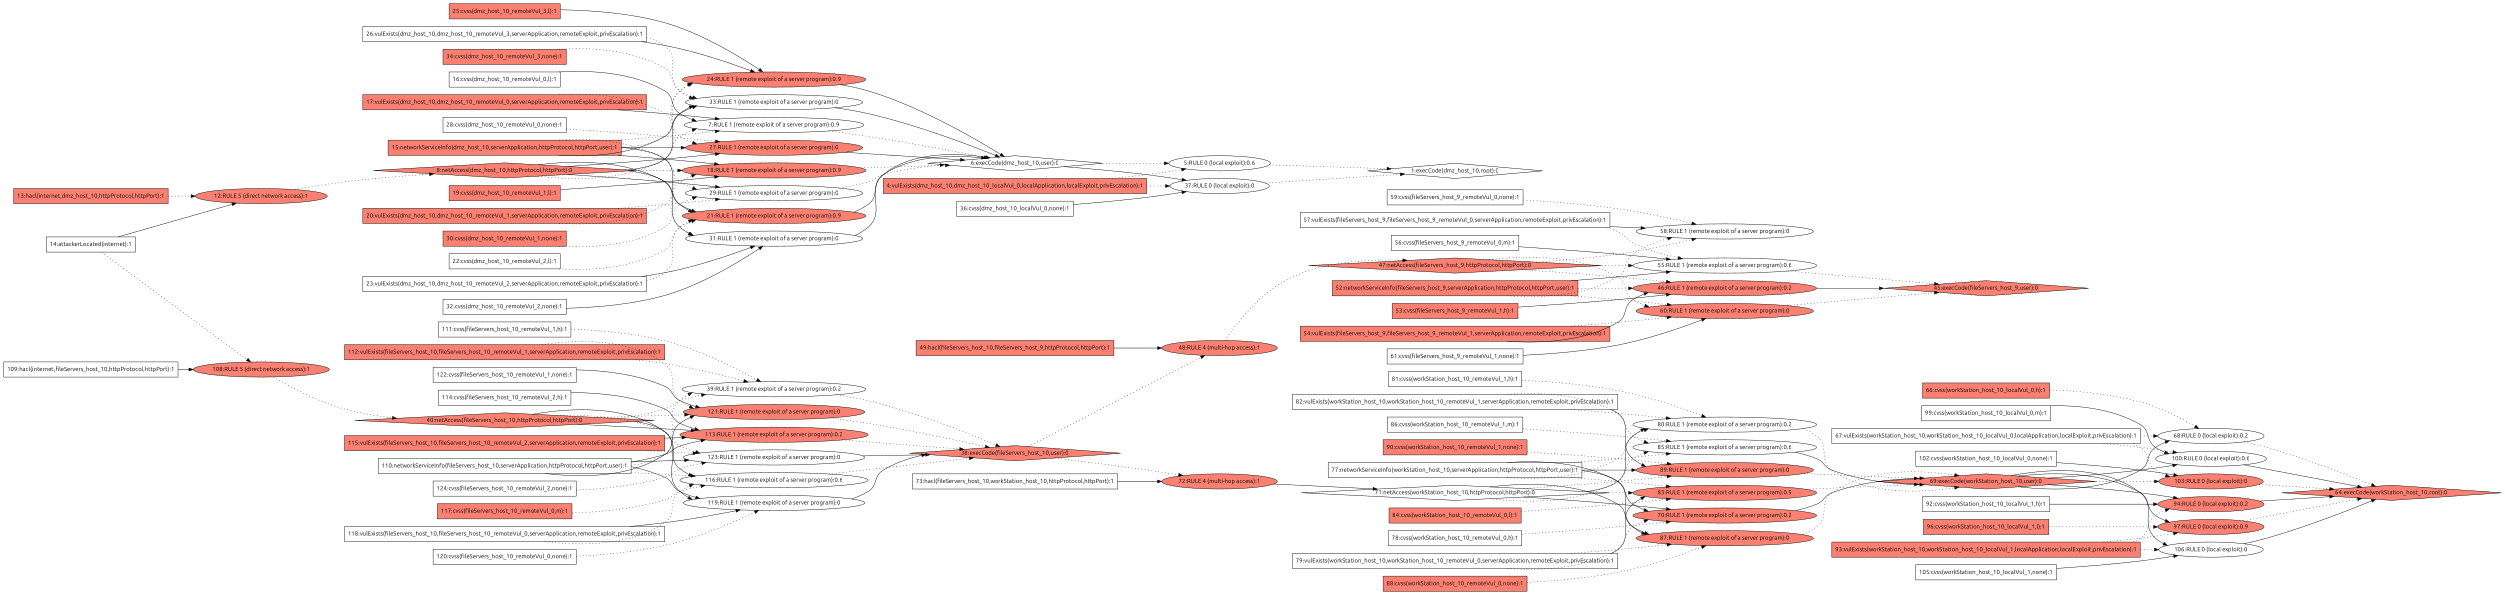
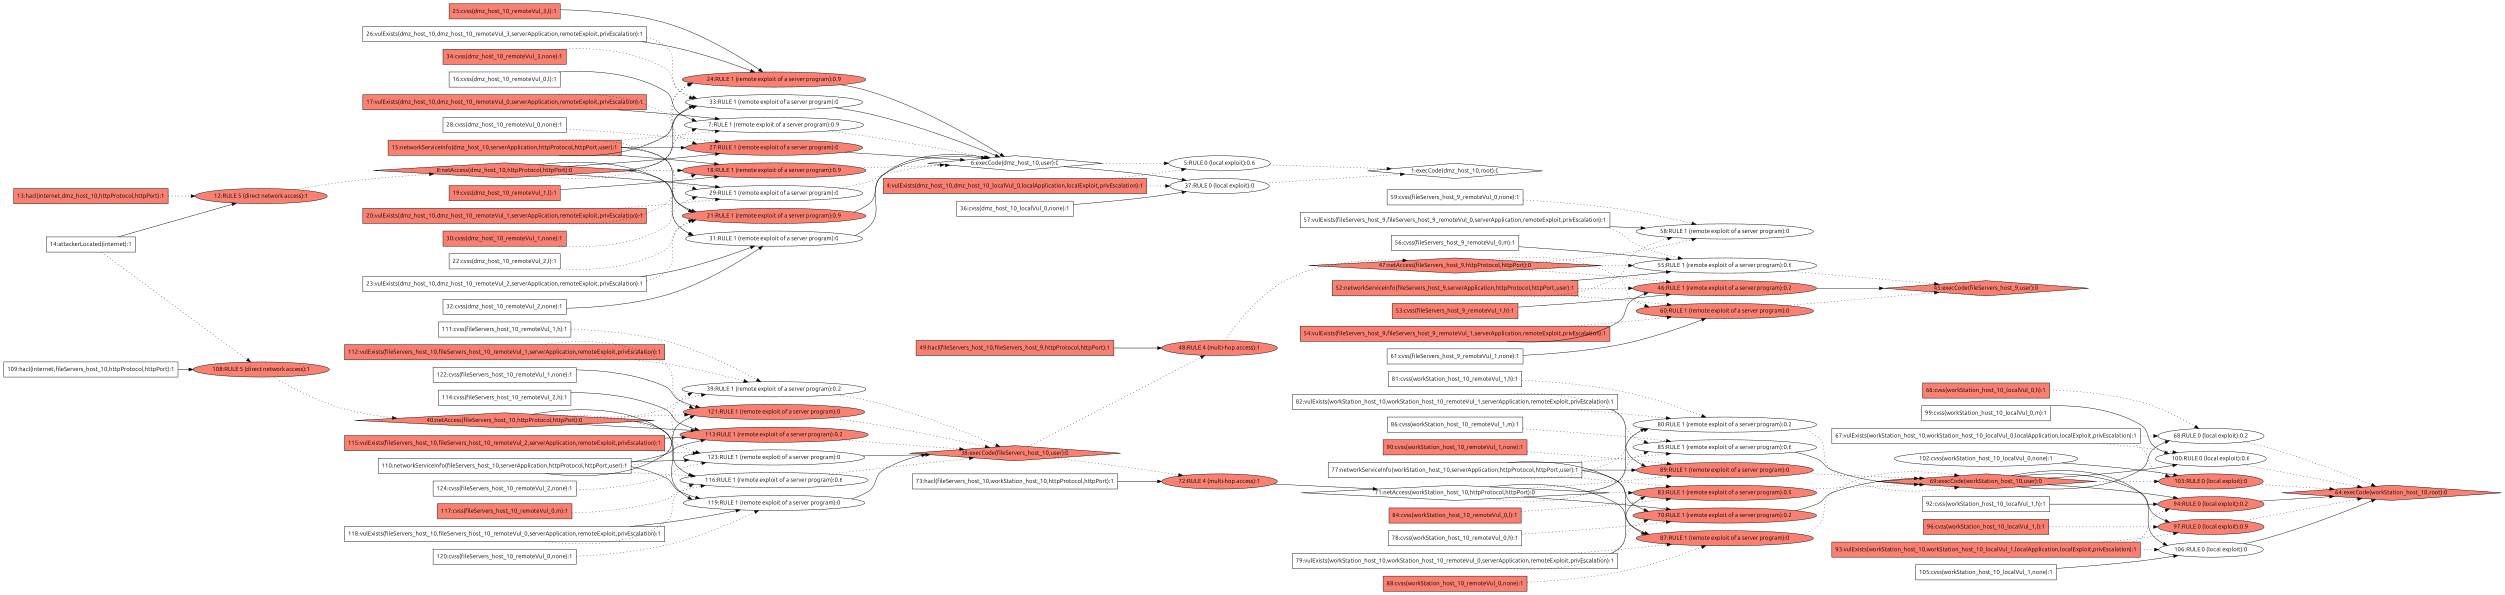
(1986, 459) -> (1986, 459)
(2301, 476) -> (2301, 476)
